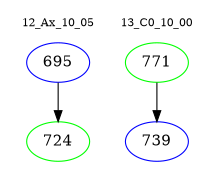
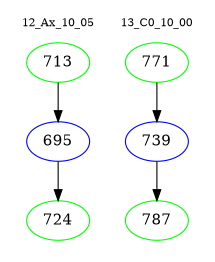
none -> (58, 63)
none -> (157, 221)
